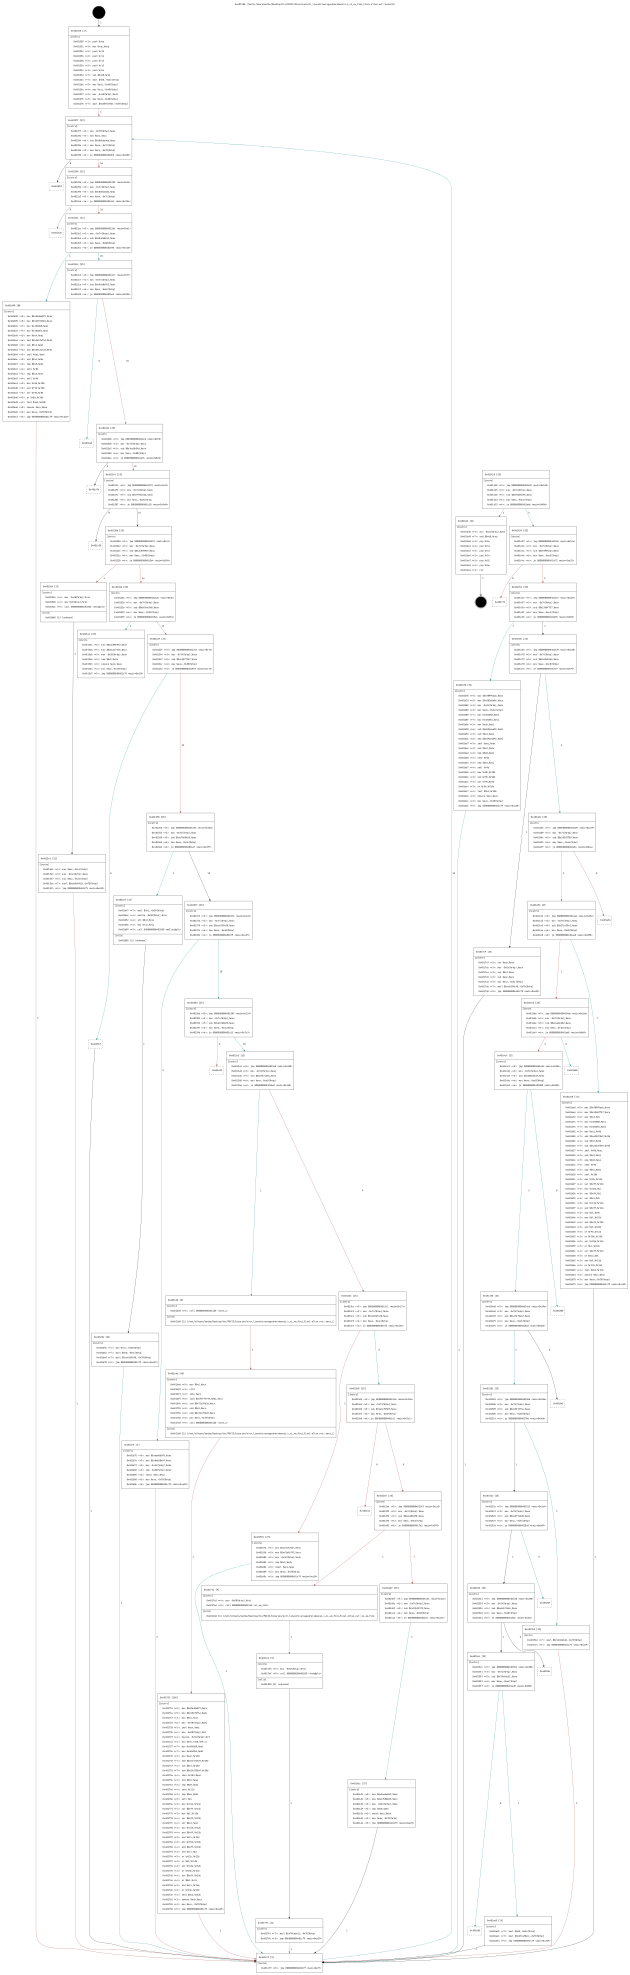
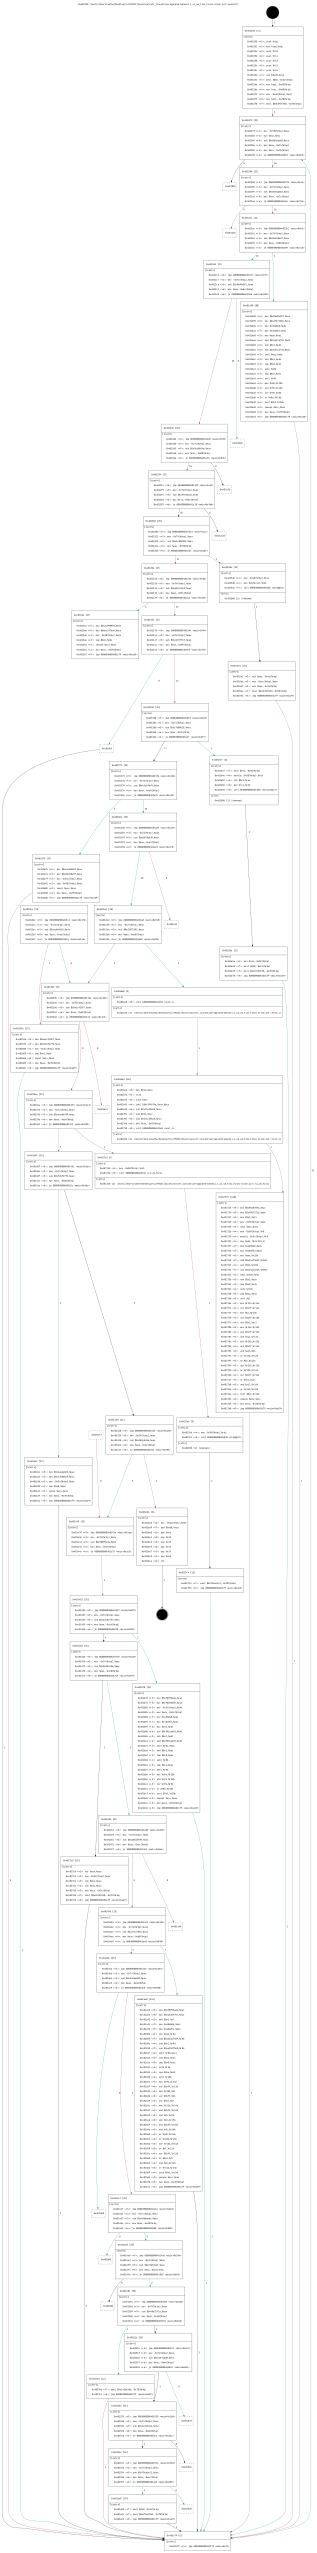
(510, 579) -> (98, 1478)
(316, 1190) -> (102, 963)
none -> (99, 1302)
